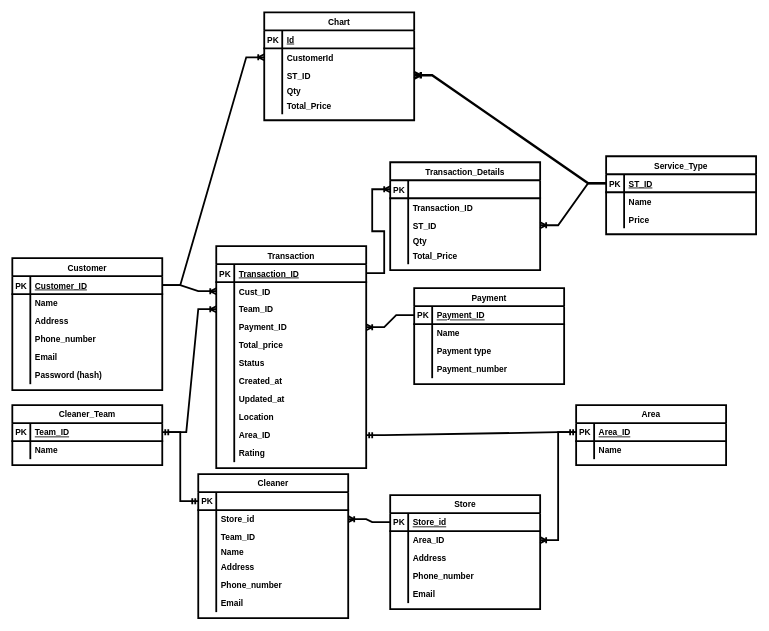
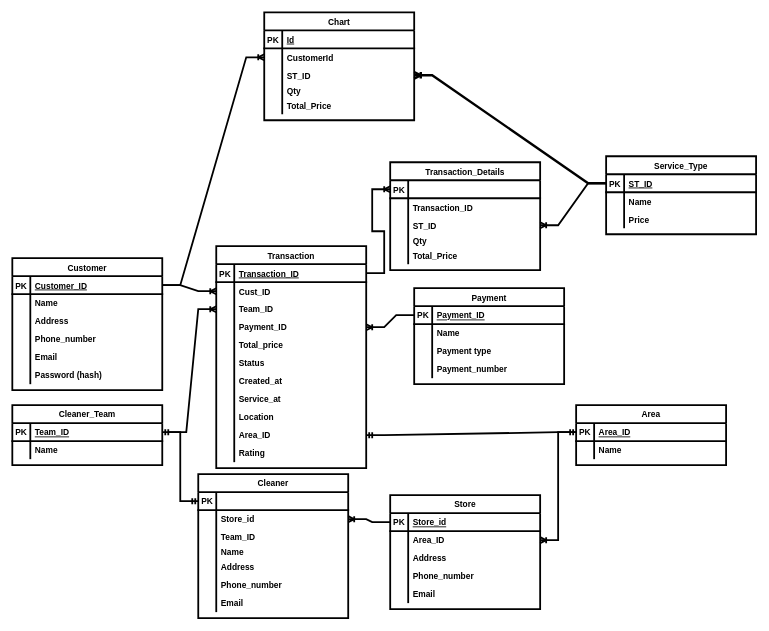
(262, 400) -> (261, 400)
